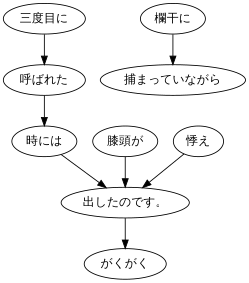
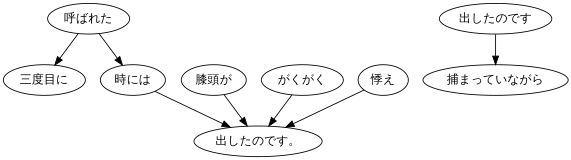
(173, 19) -> (496, 19)
(44, 45) -> (69, 46)
(125, 229) -> (283, 107)
